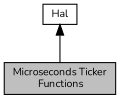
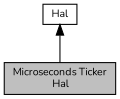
(60, 79) -> (60, 79)
